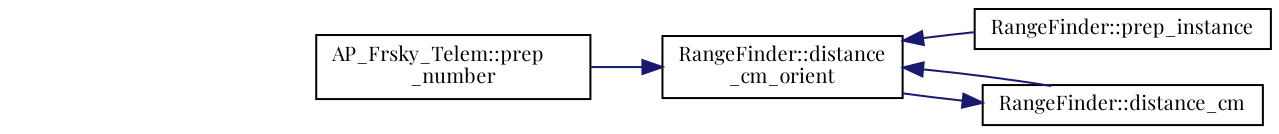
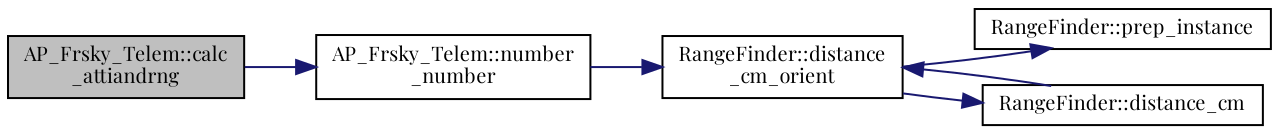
(949, 35) -> (967, 60)
none -> (126, 67)
(453, 67) -> (453, 67)
